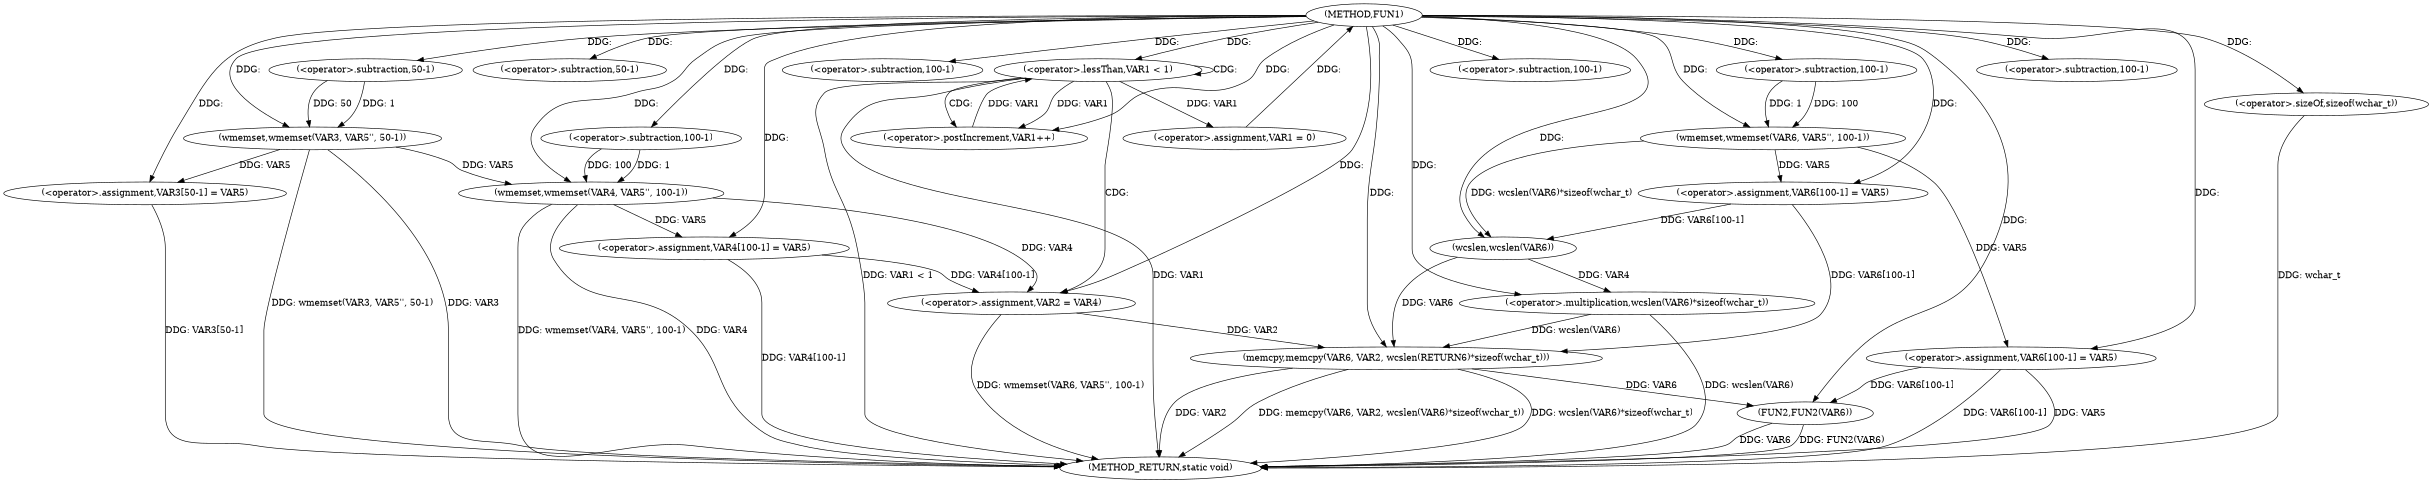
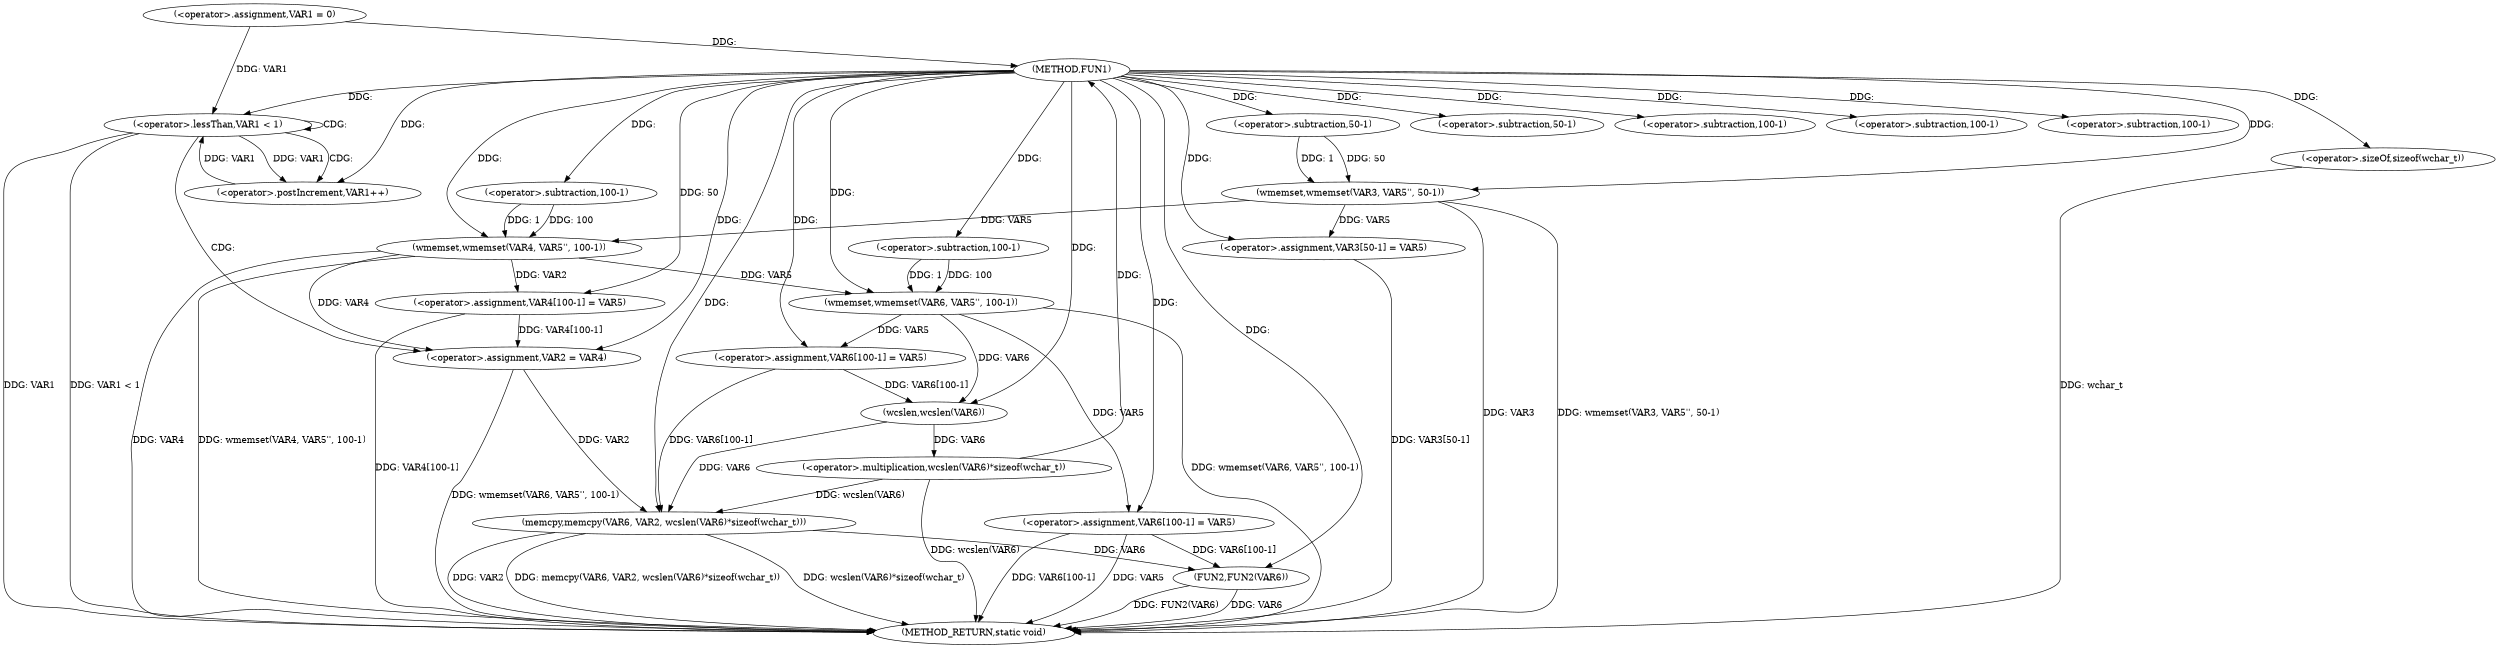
(1163, 103) -> (233, 67)
(778, 138) -> (699, 193)
(1412, 191) -> (1118, 306)
(1552, 193) -> (1004, 358)
(681, 221) -> (542, 276)
none -> (706, 275)
(1604, 276) -> (960, 441)
(1396, 358) -> (664, 523)
none -> (1264, 503)
